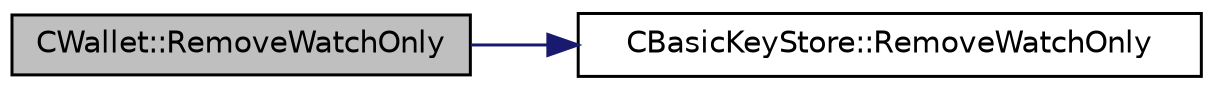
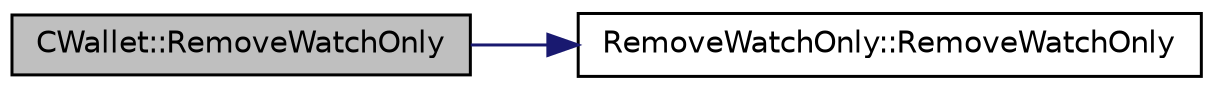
(890, 45) -> (890, 45)
